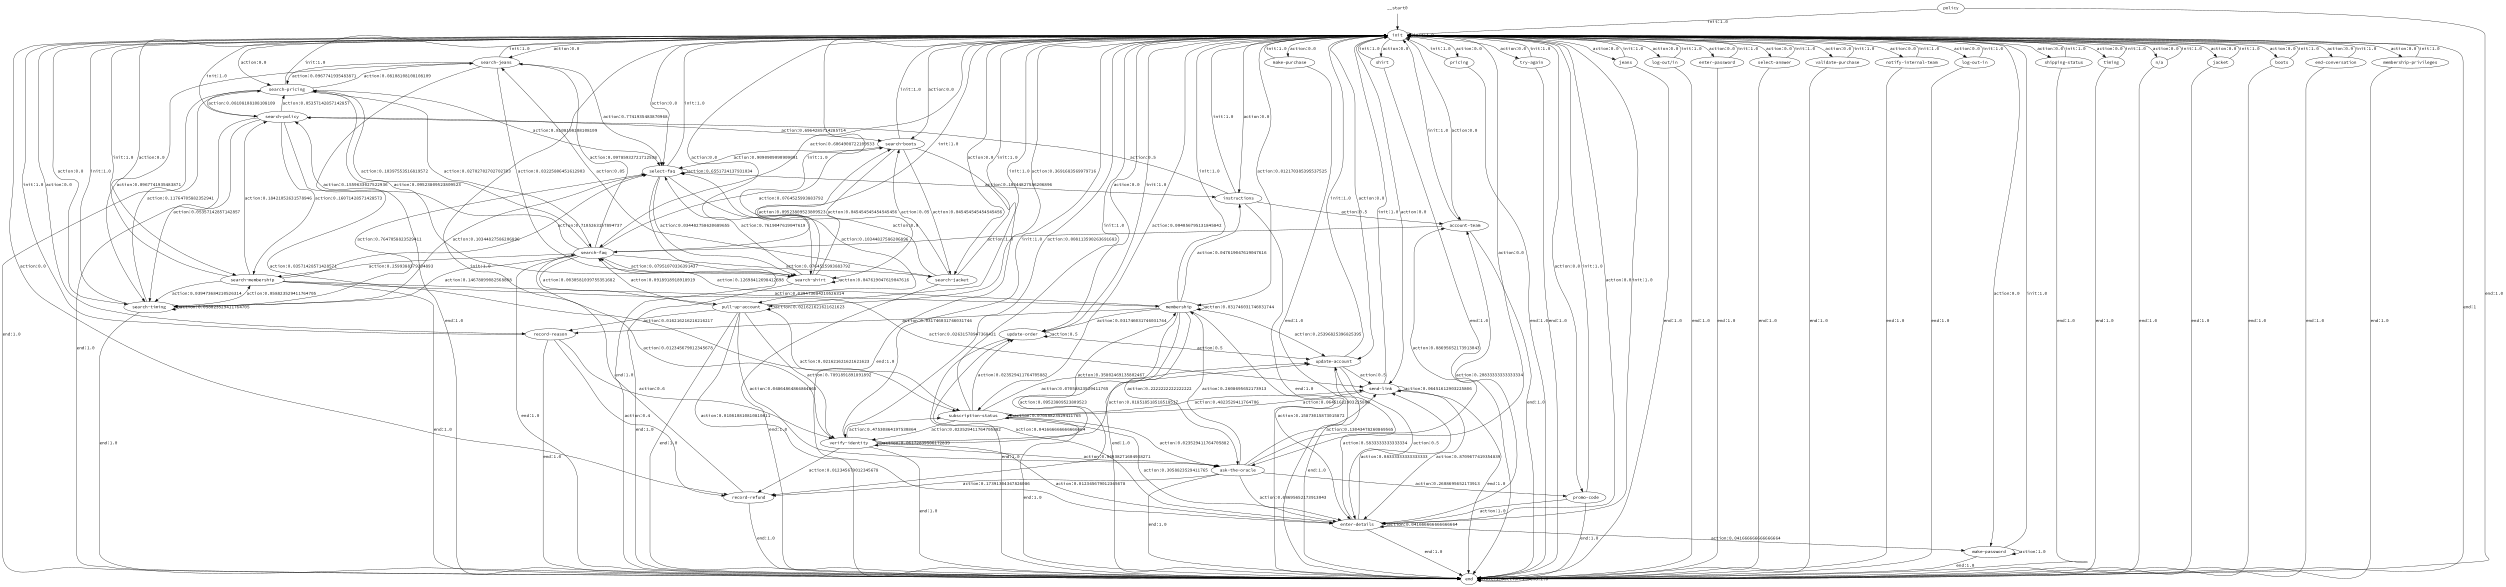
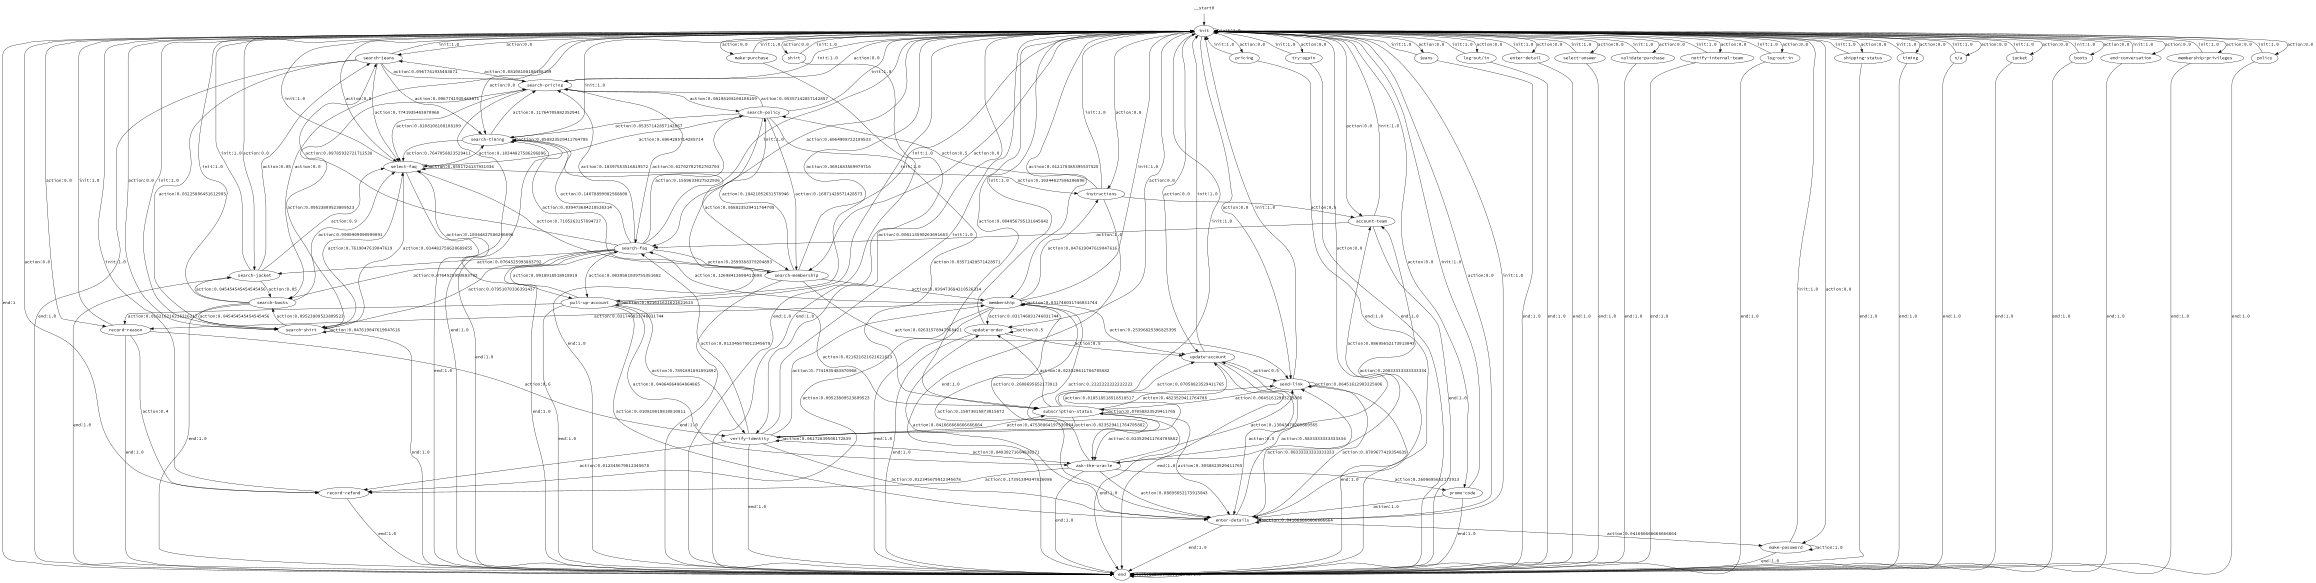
none -> (1758, 33)
(1717, 62) -> (1526, 58)
(650, 126) -> (587, 147)
(1111, 375) -> (825, 371)
